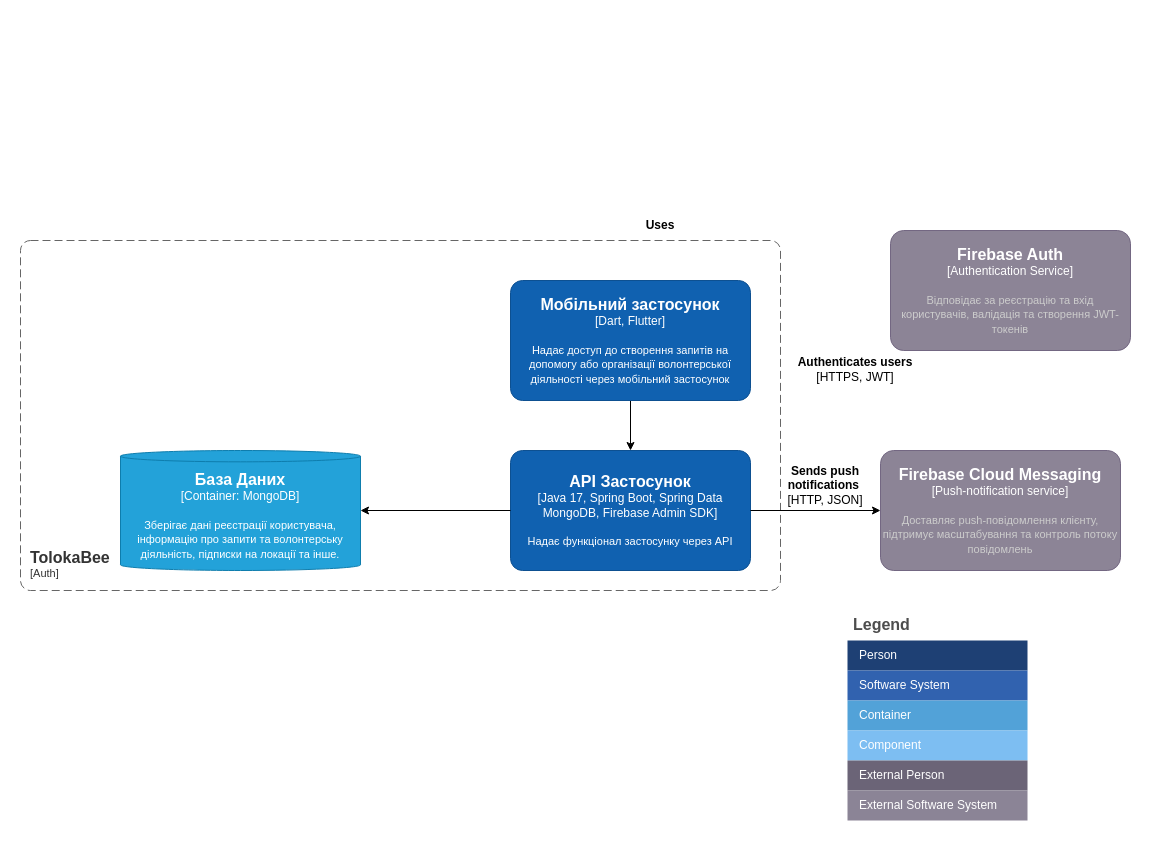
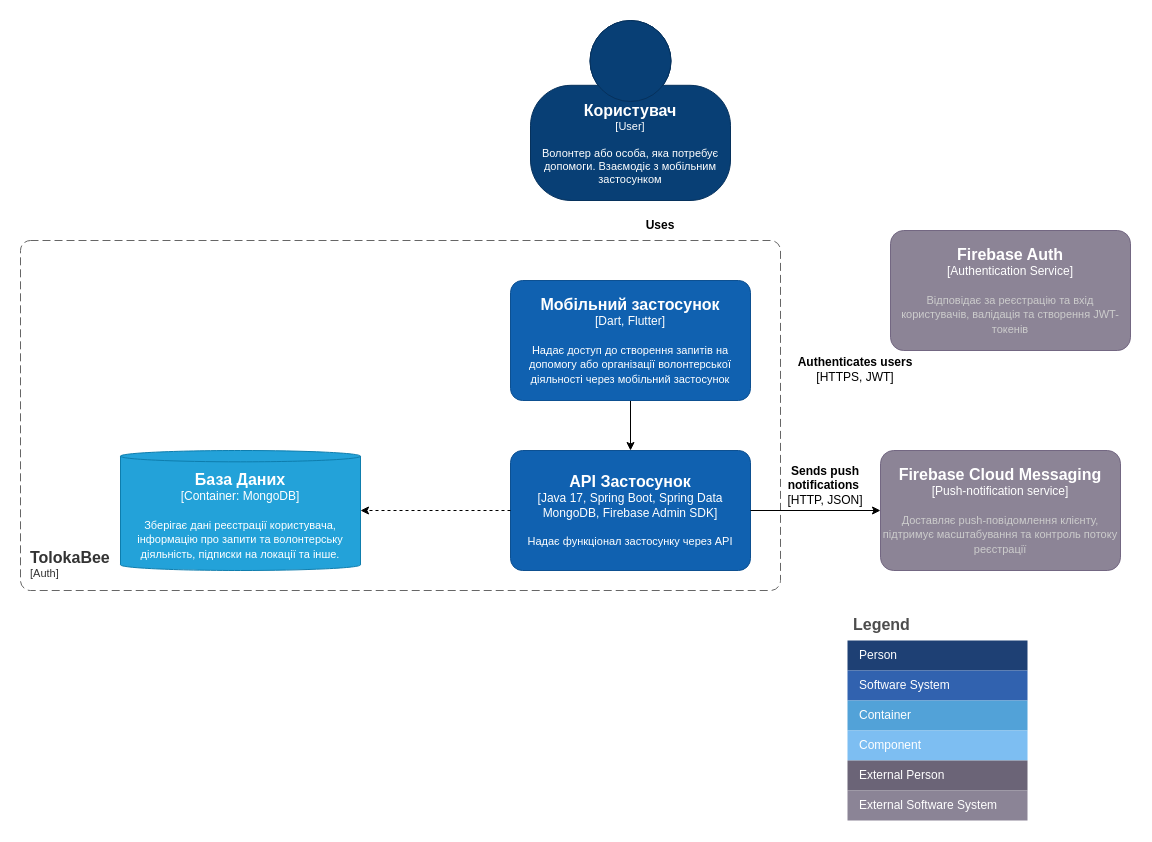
none -> (631, 111)
(438, 511) -> (438, 511)
(1001, 511) -> (1001, 511)
